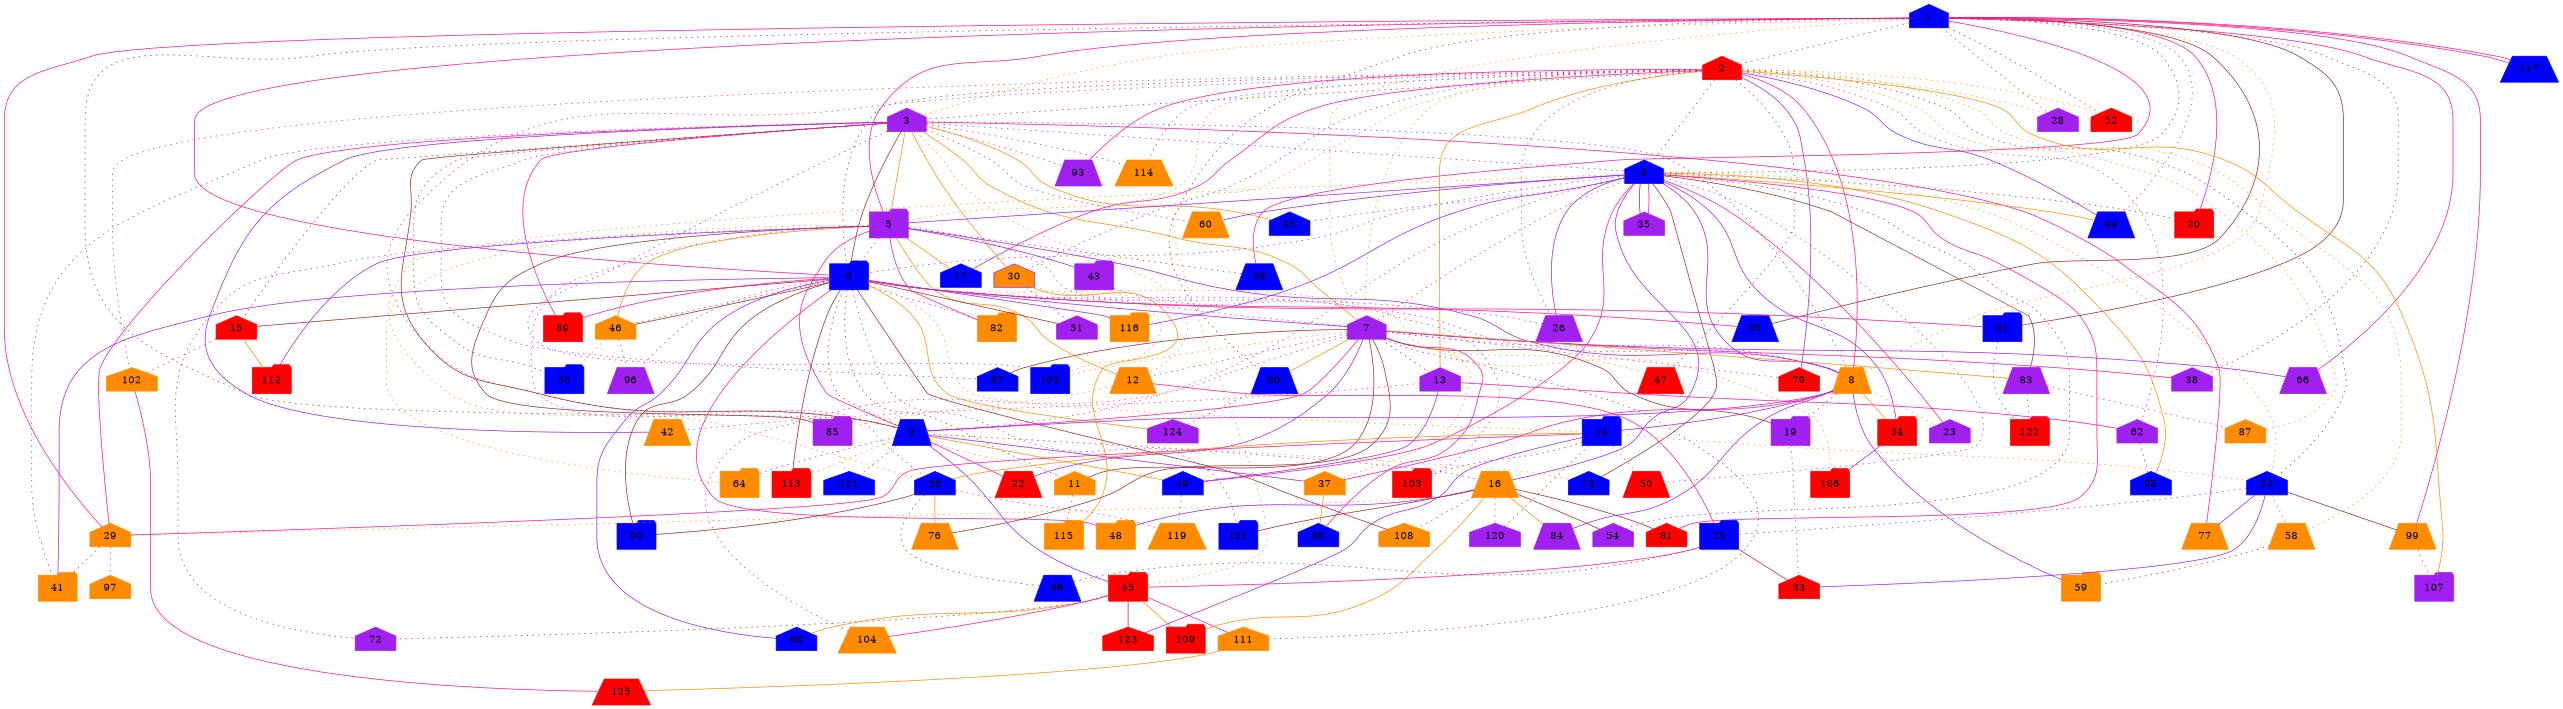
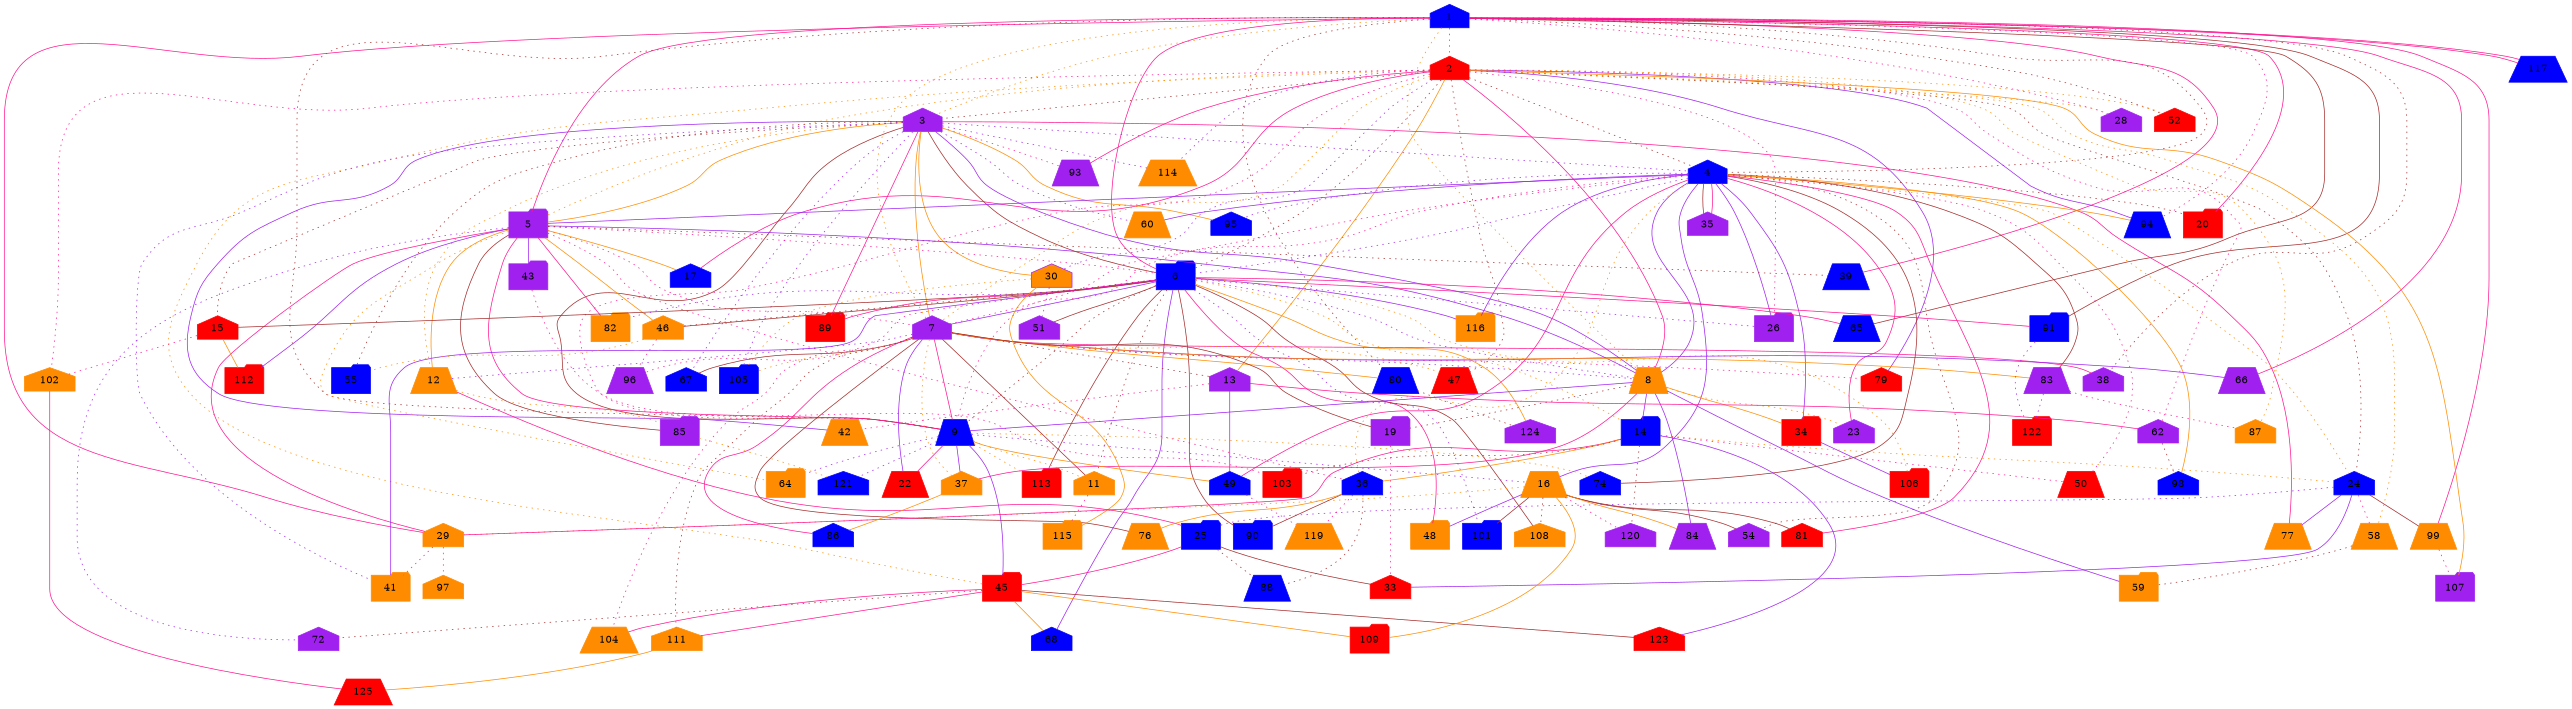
(1437, 133) -> (1335, 268)
(319, 155) -> (242, 344)
(1559, 329) -> (1774, 329)
